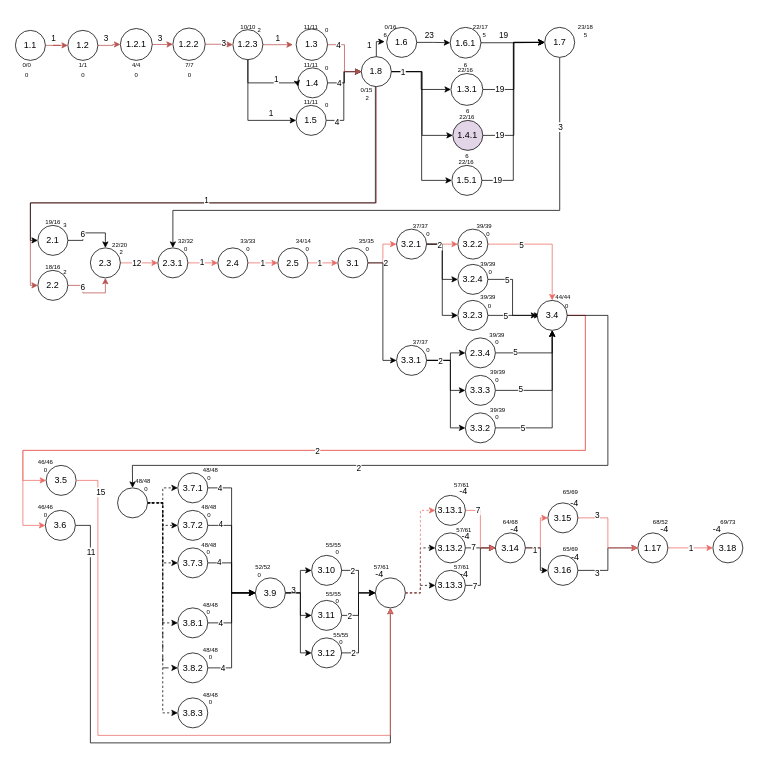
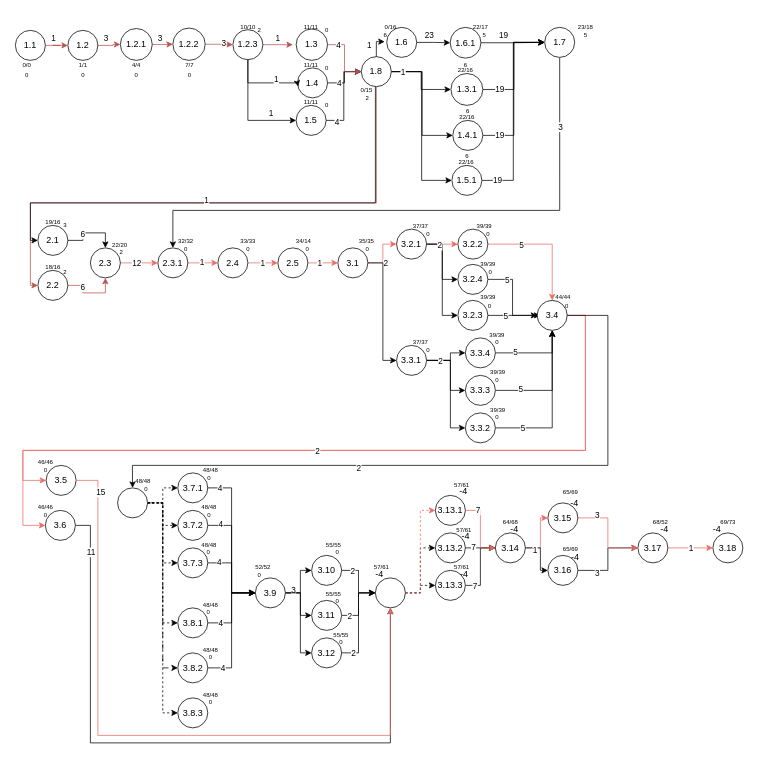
(468, 135) -> (468, 135)
(480, 353) -> (480, 353)
(653, 548) -> (653, 548)
